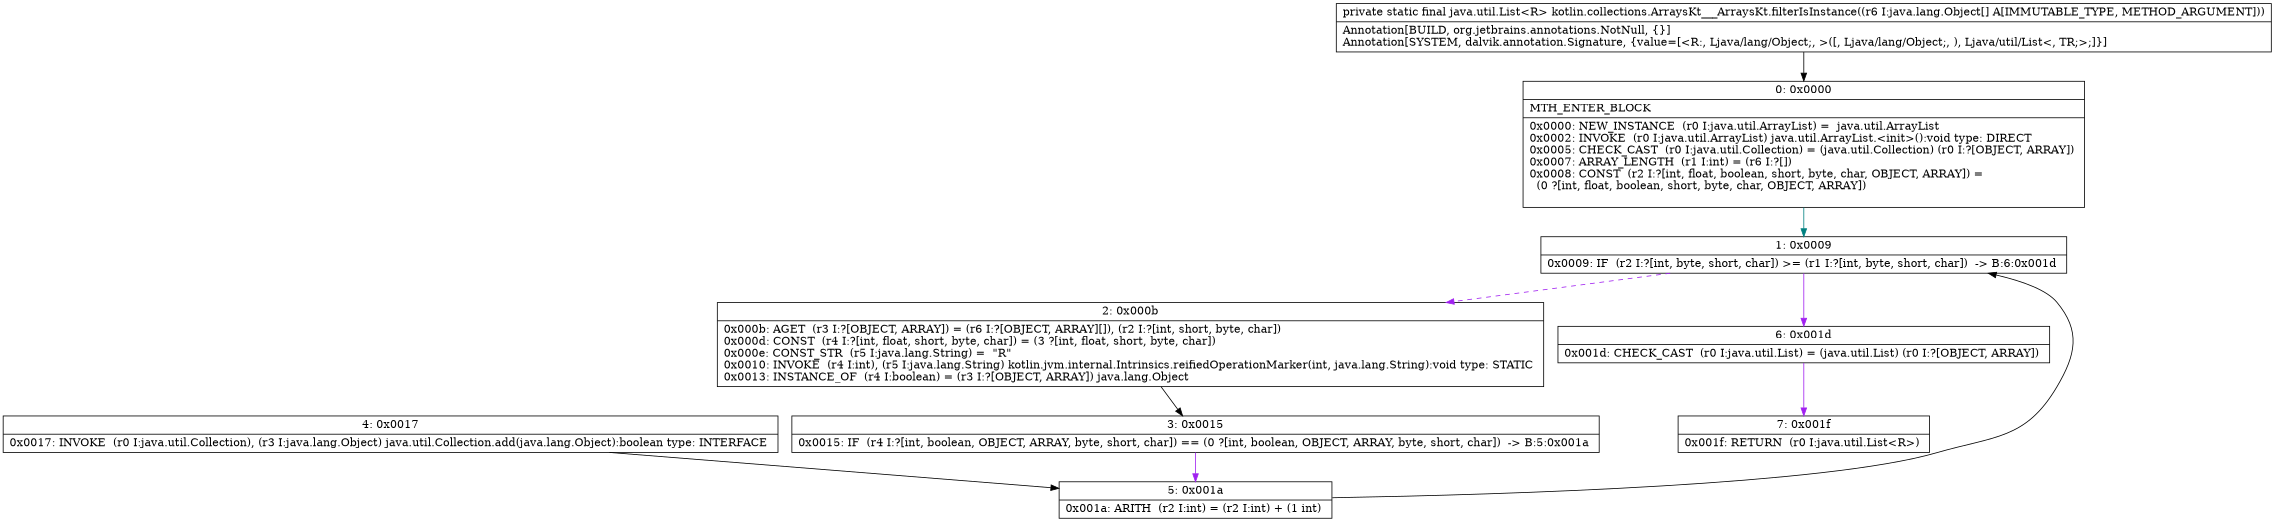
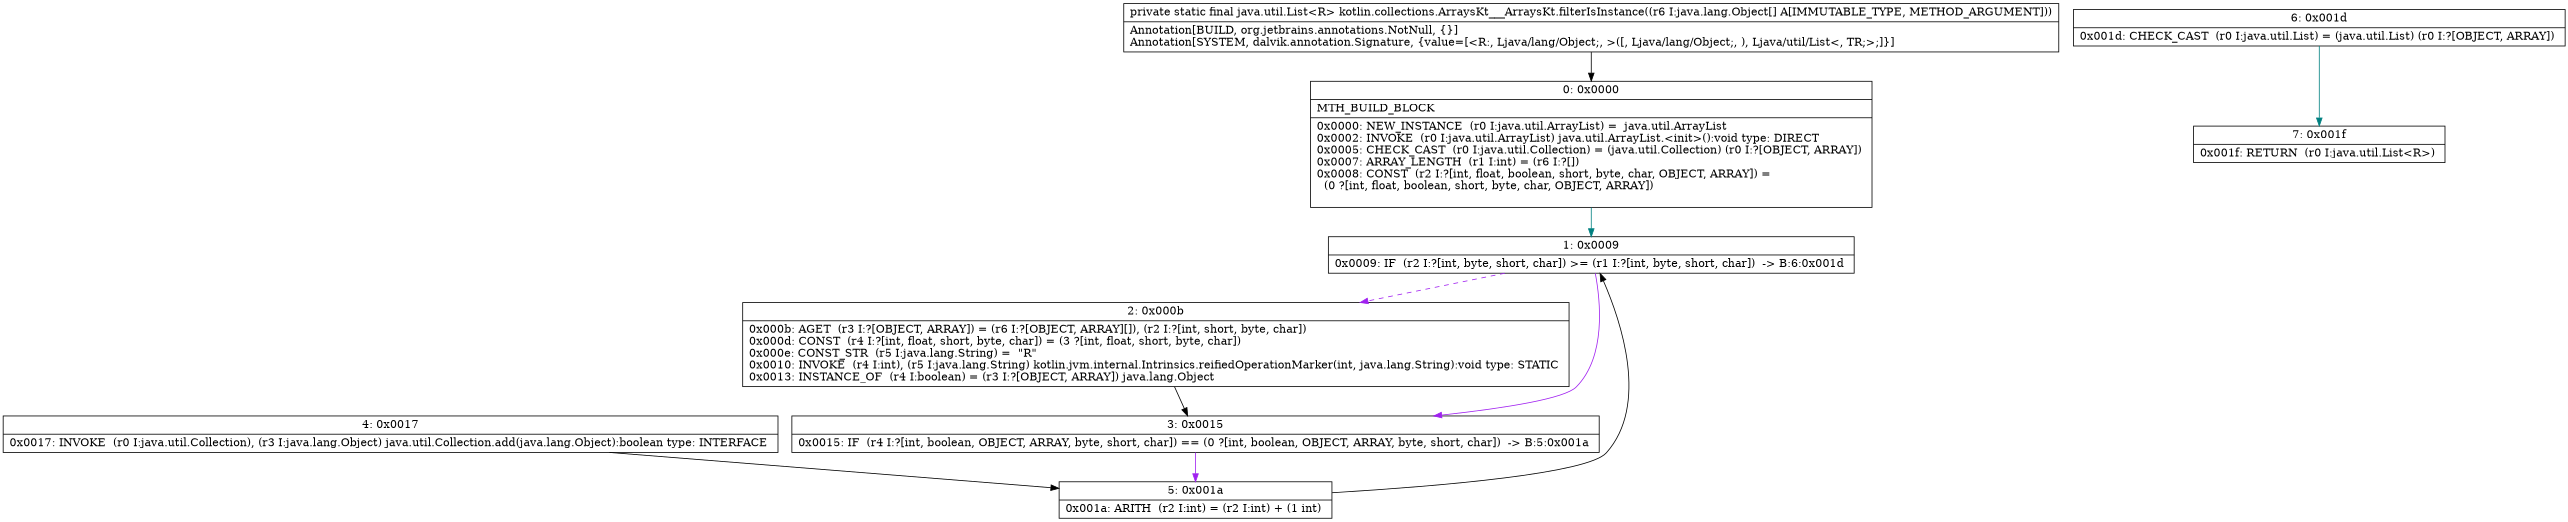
(1590, 108) -> (1376, 108)
(1804, 296) -> (1568, 392)
(1804, 385) -> (2319, 82)
